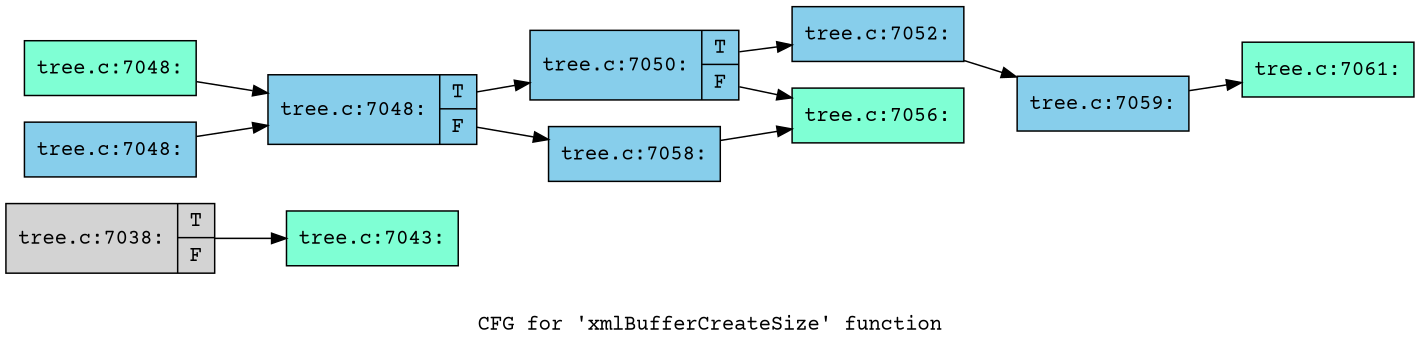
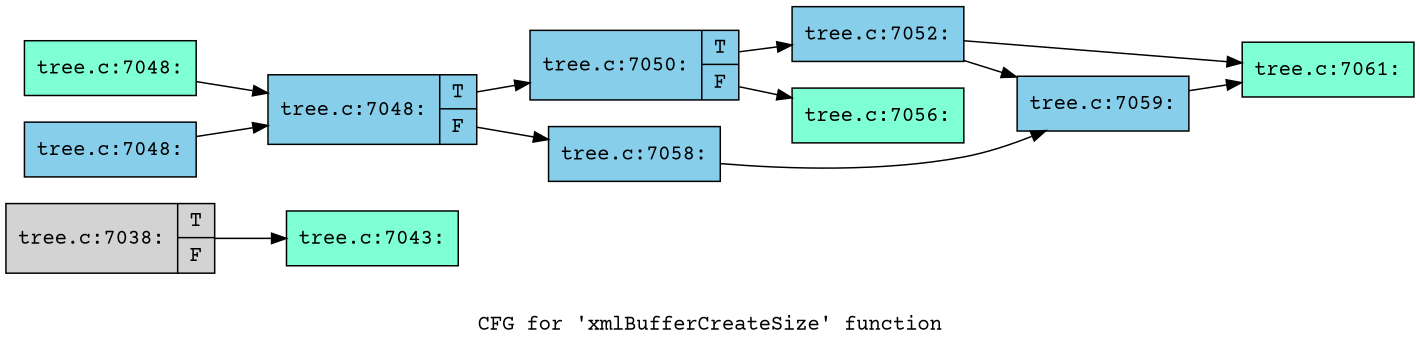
none -> (1096, 51)
(749, 136) -> (878, 167)
